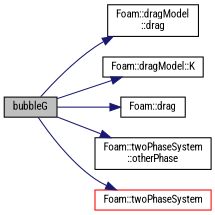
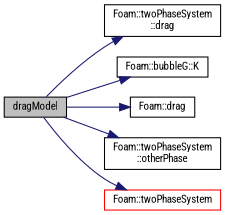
(153, 21) -> (163, 21)
(153, 67) -> (163, 67)
(31, 107) -> (35, 107)
